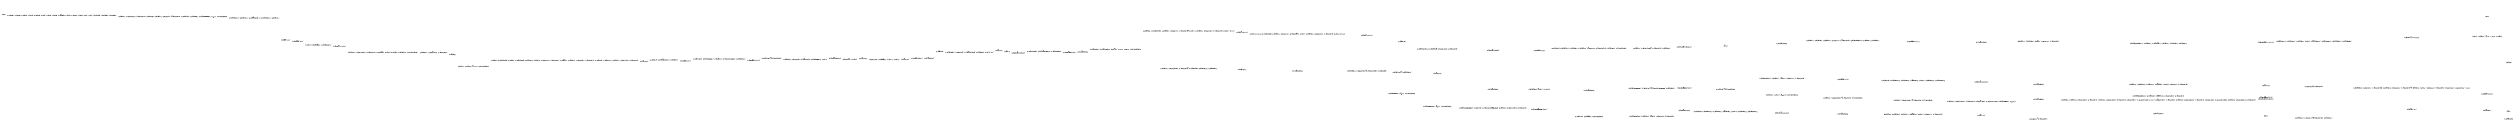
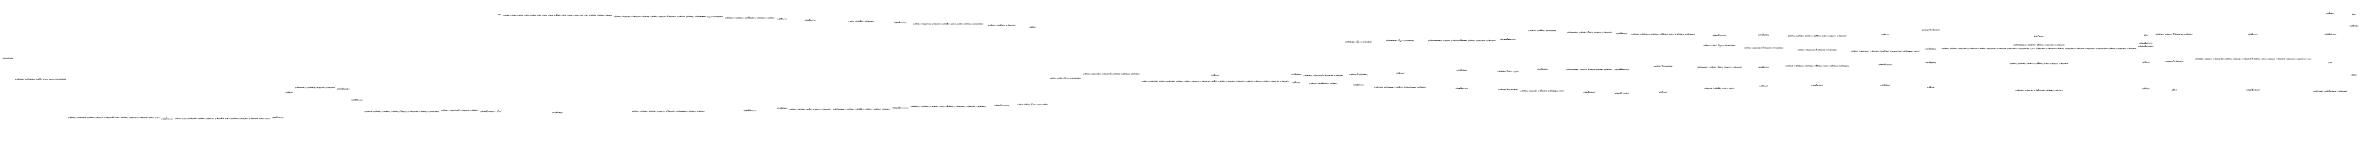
(1069, 53) -> none
